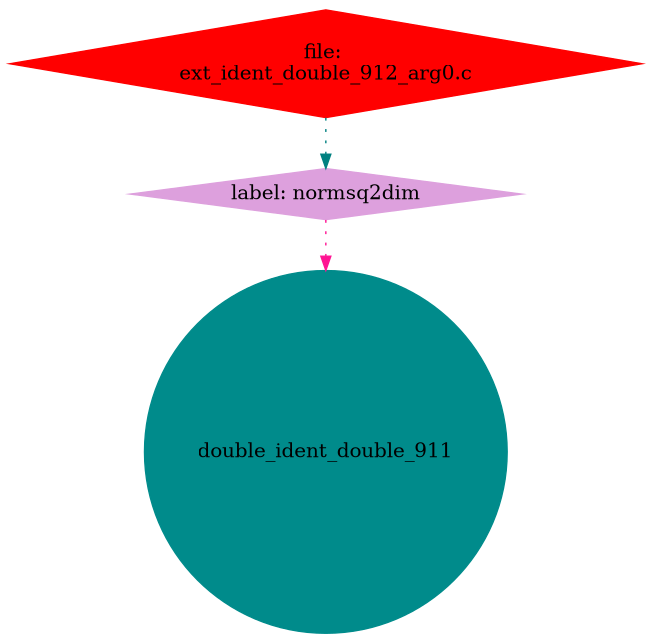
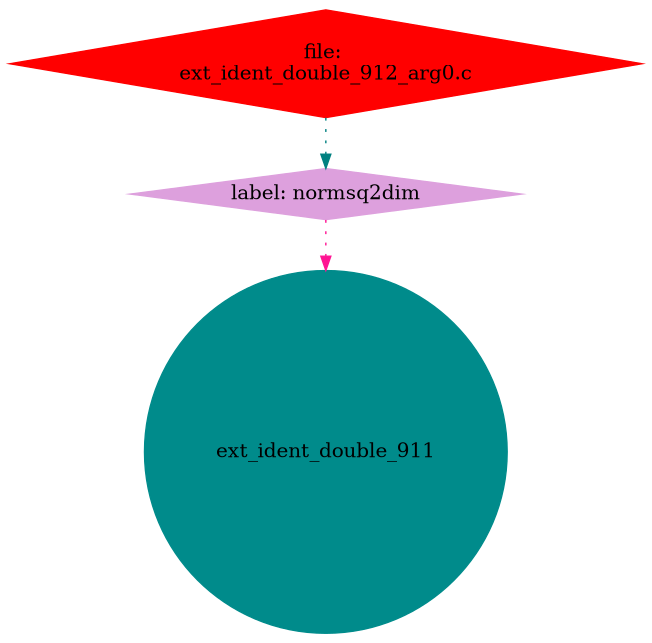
(326, 452) -> (326, 452)
